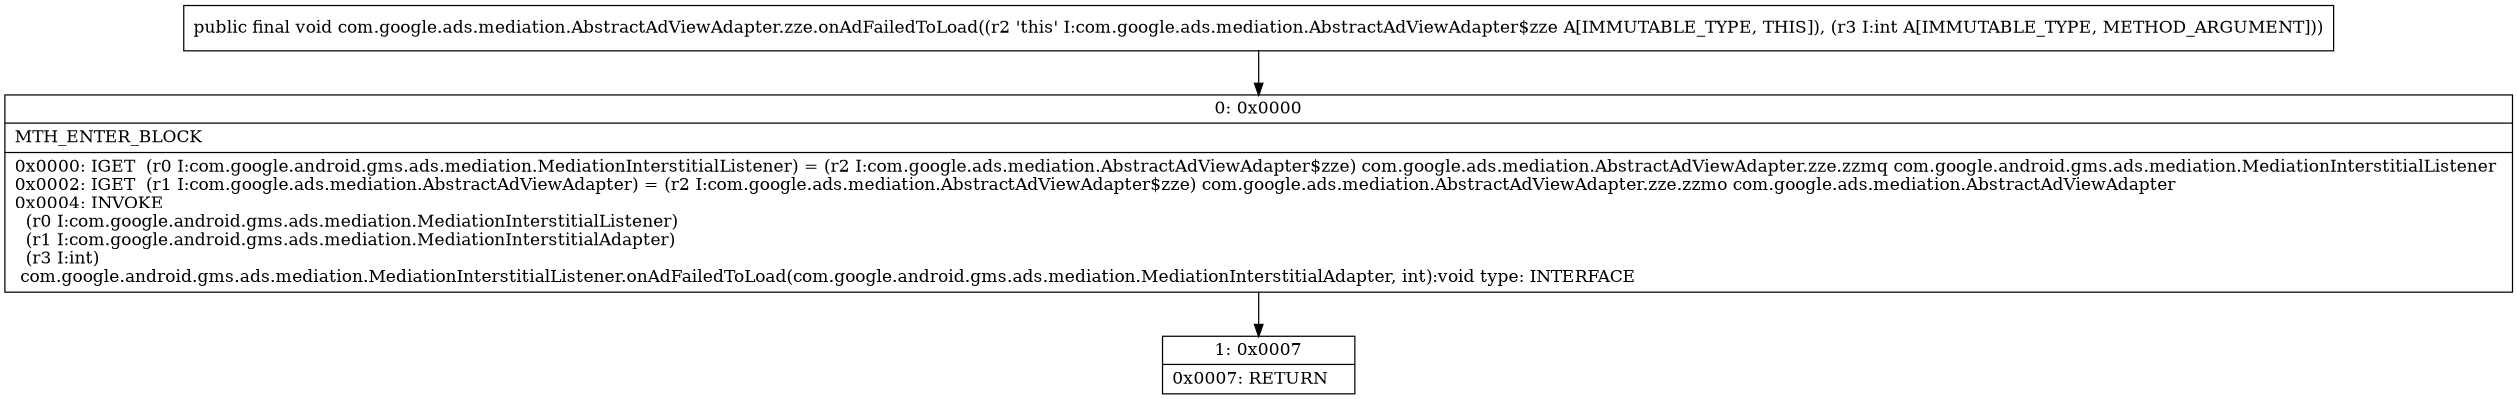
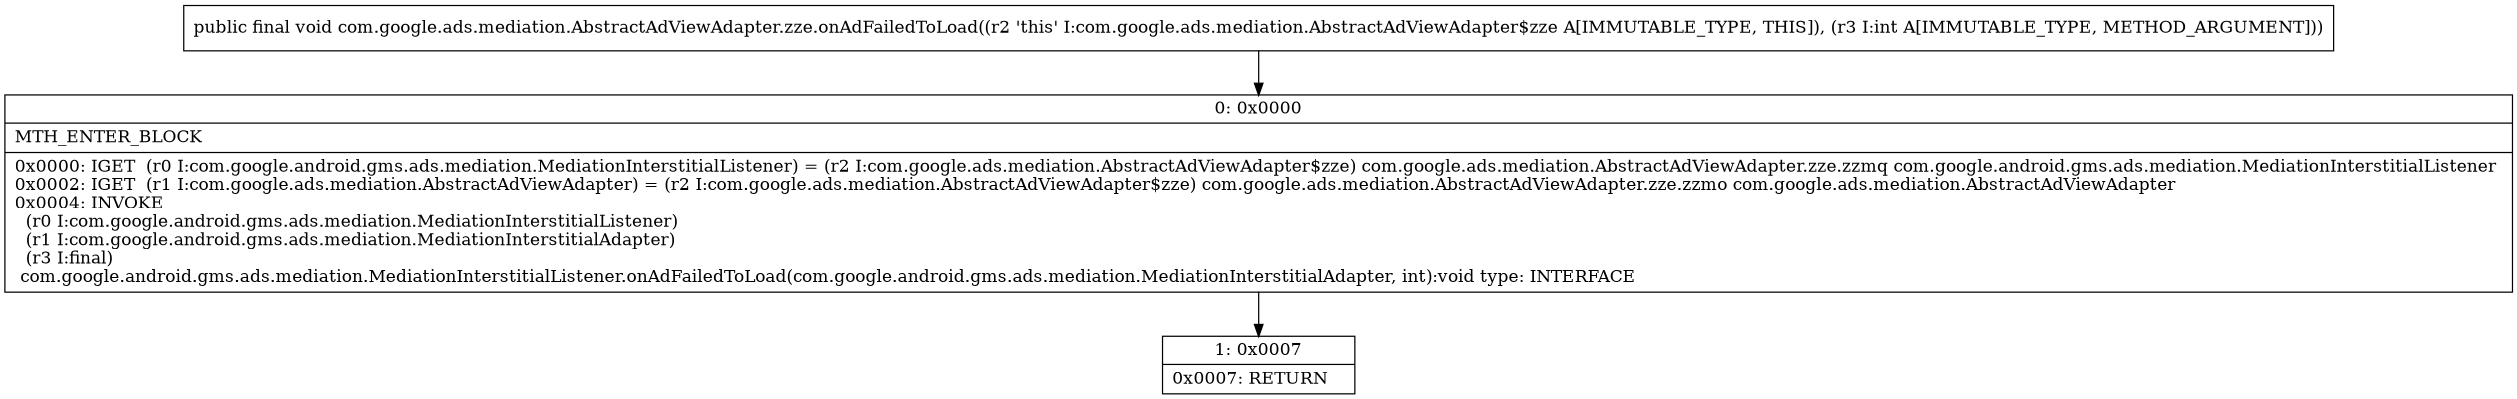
(58, 258) -> (64, 258)
